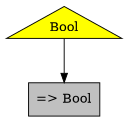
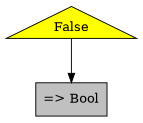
(64, 28) -> (71, 28)
